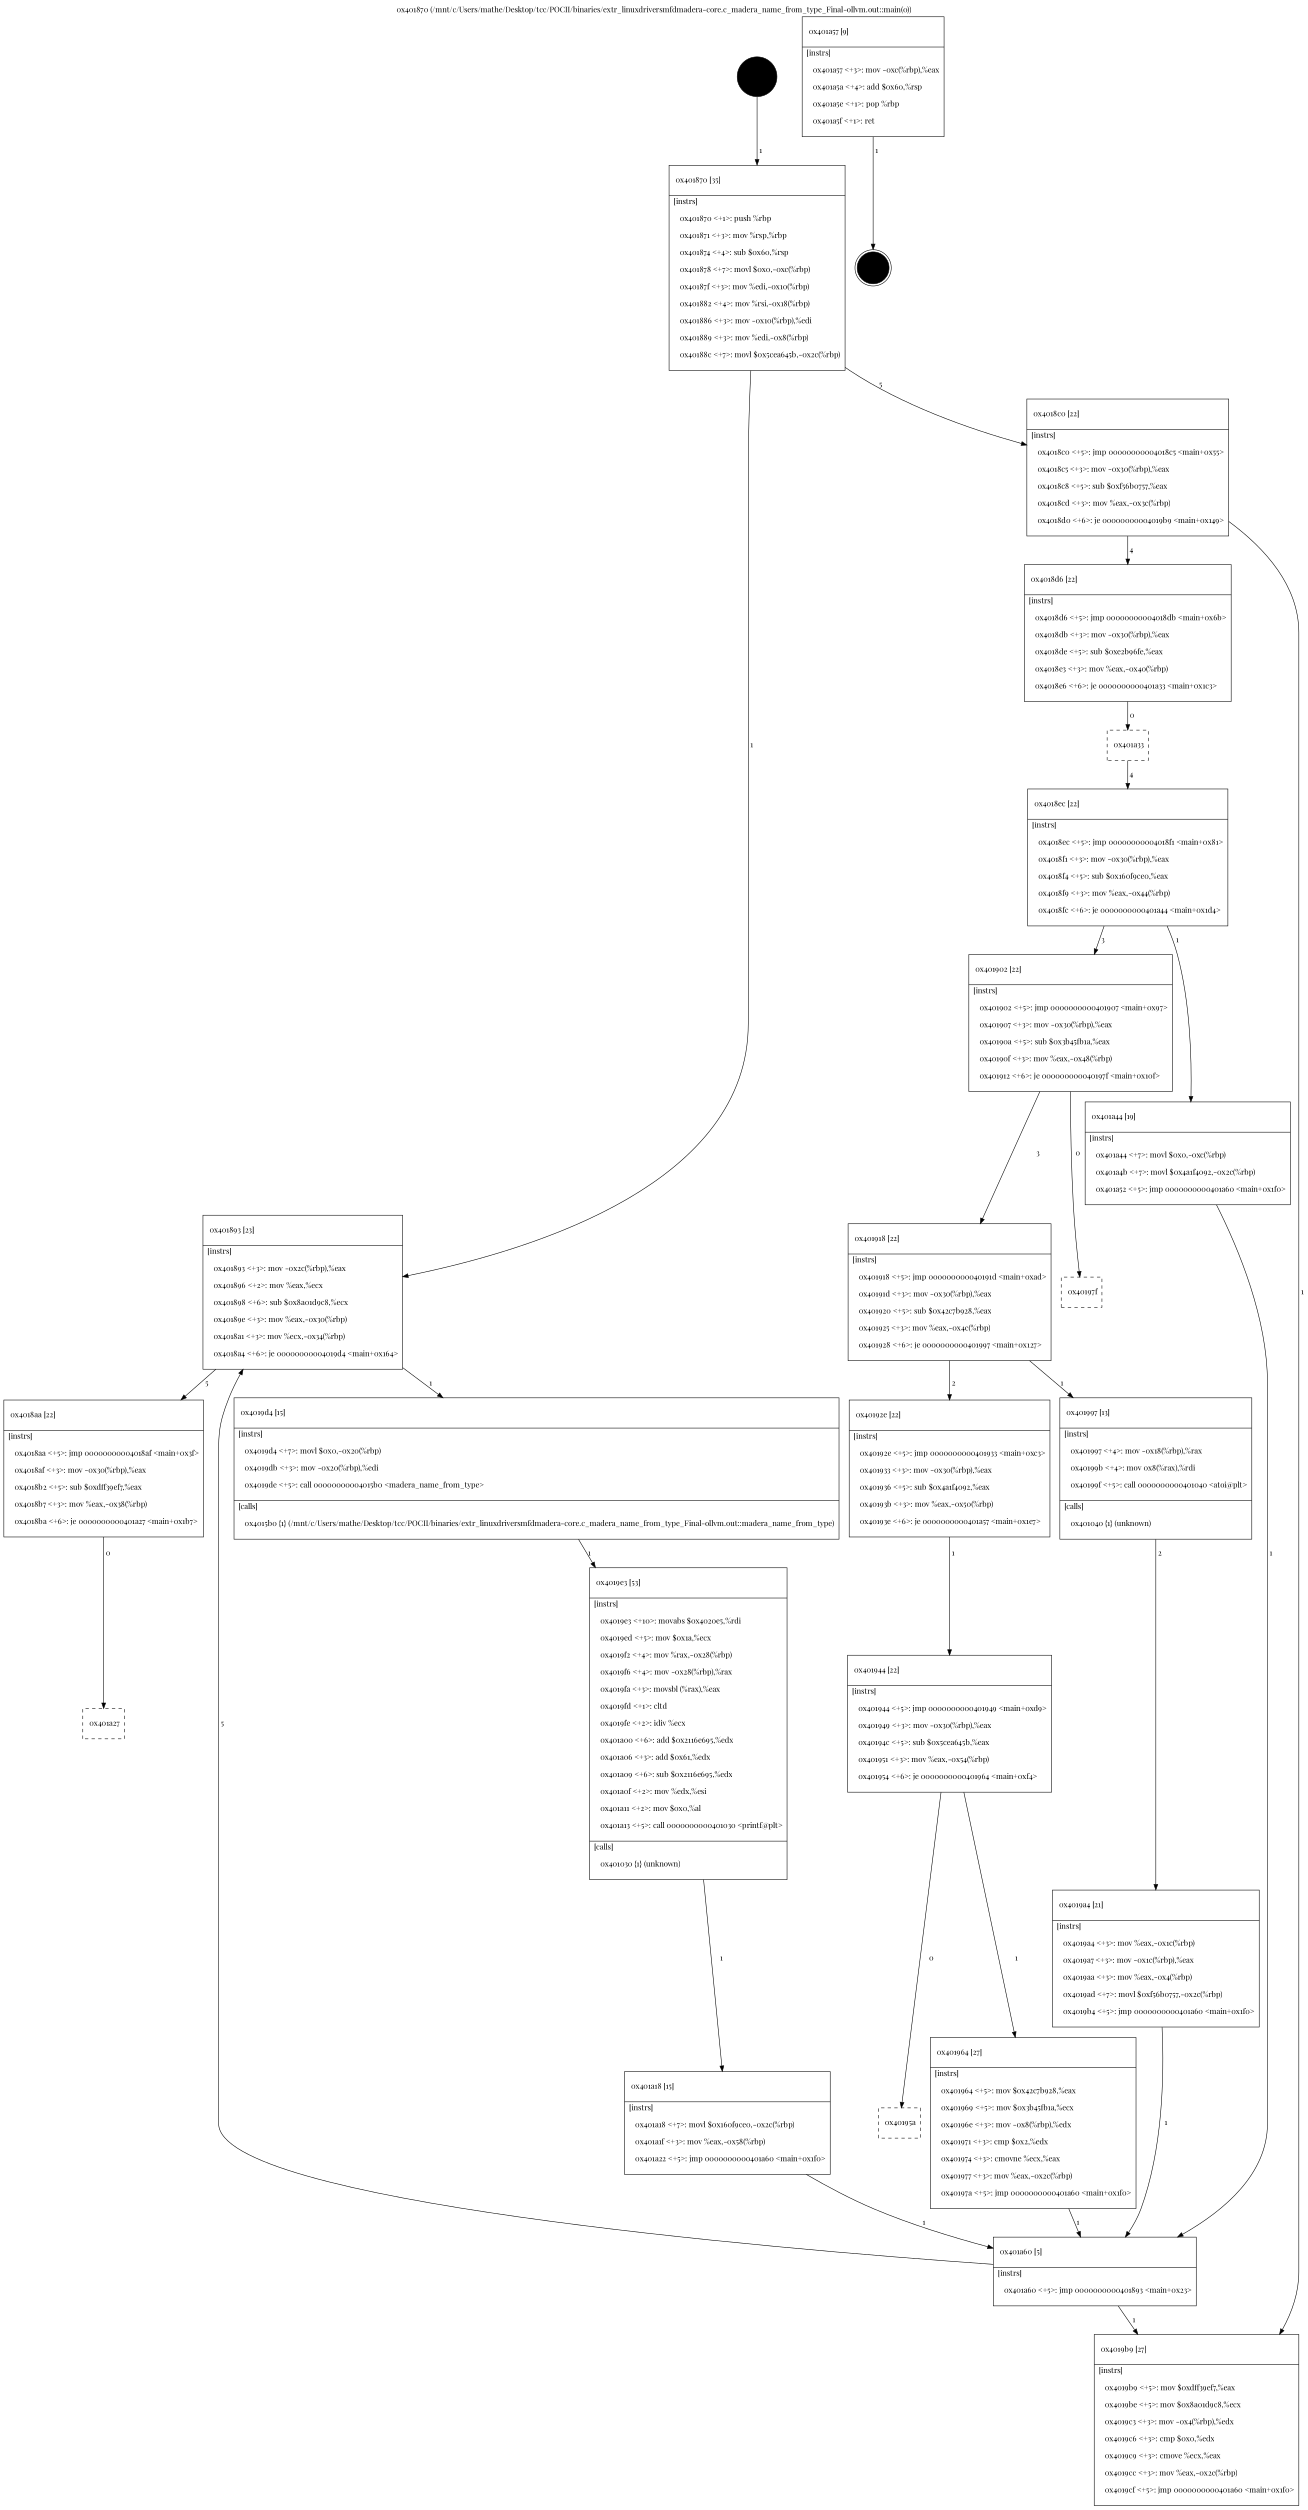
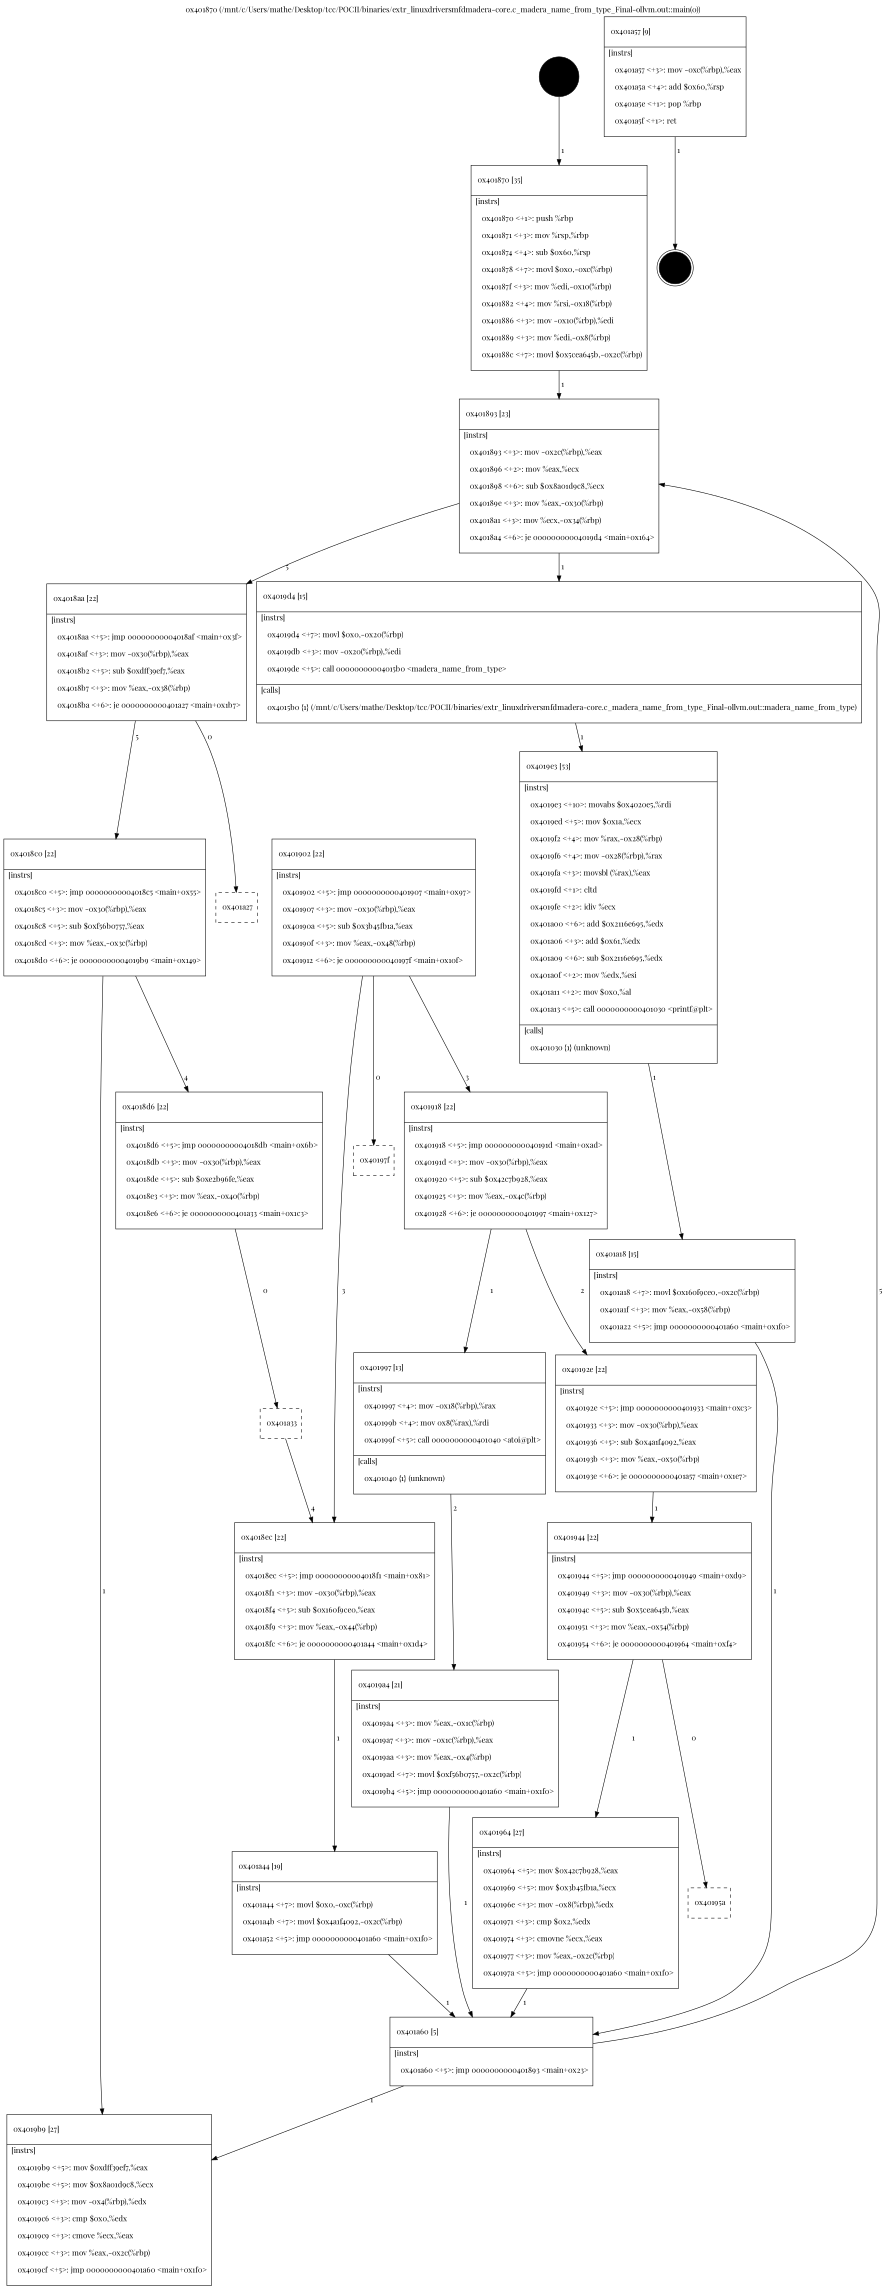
(930, 412) -> (126, 777)
(1100, 938) -> (339, 1246)
